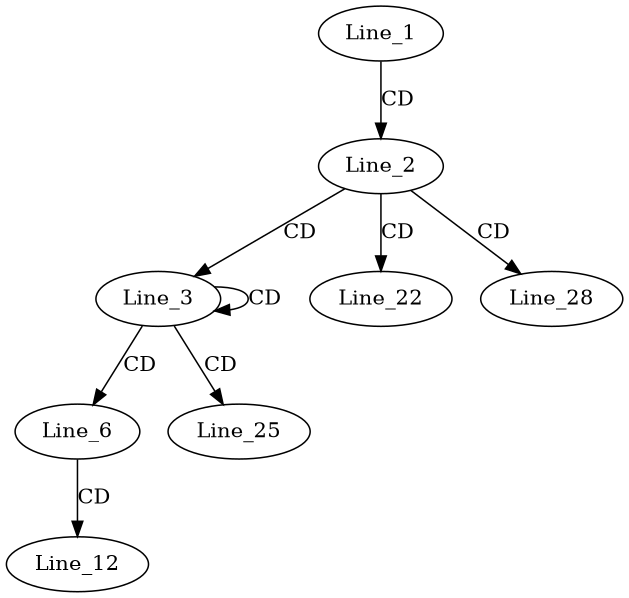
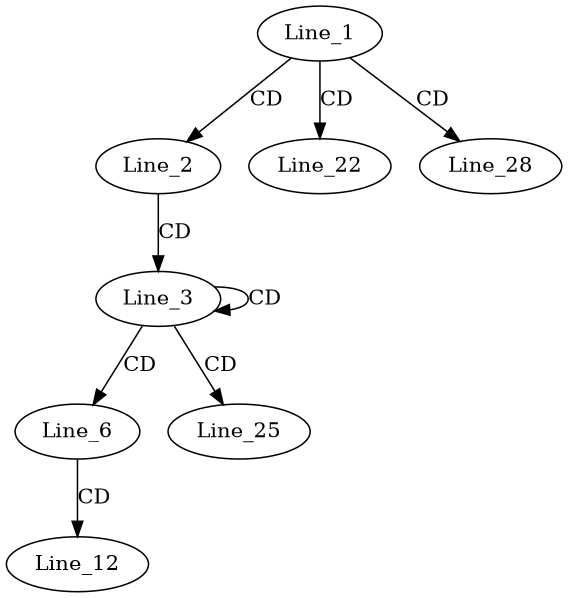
(381, 225) -> (320, 92)
(460, 228) -> (399, 95)
